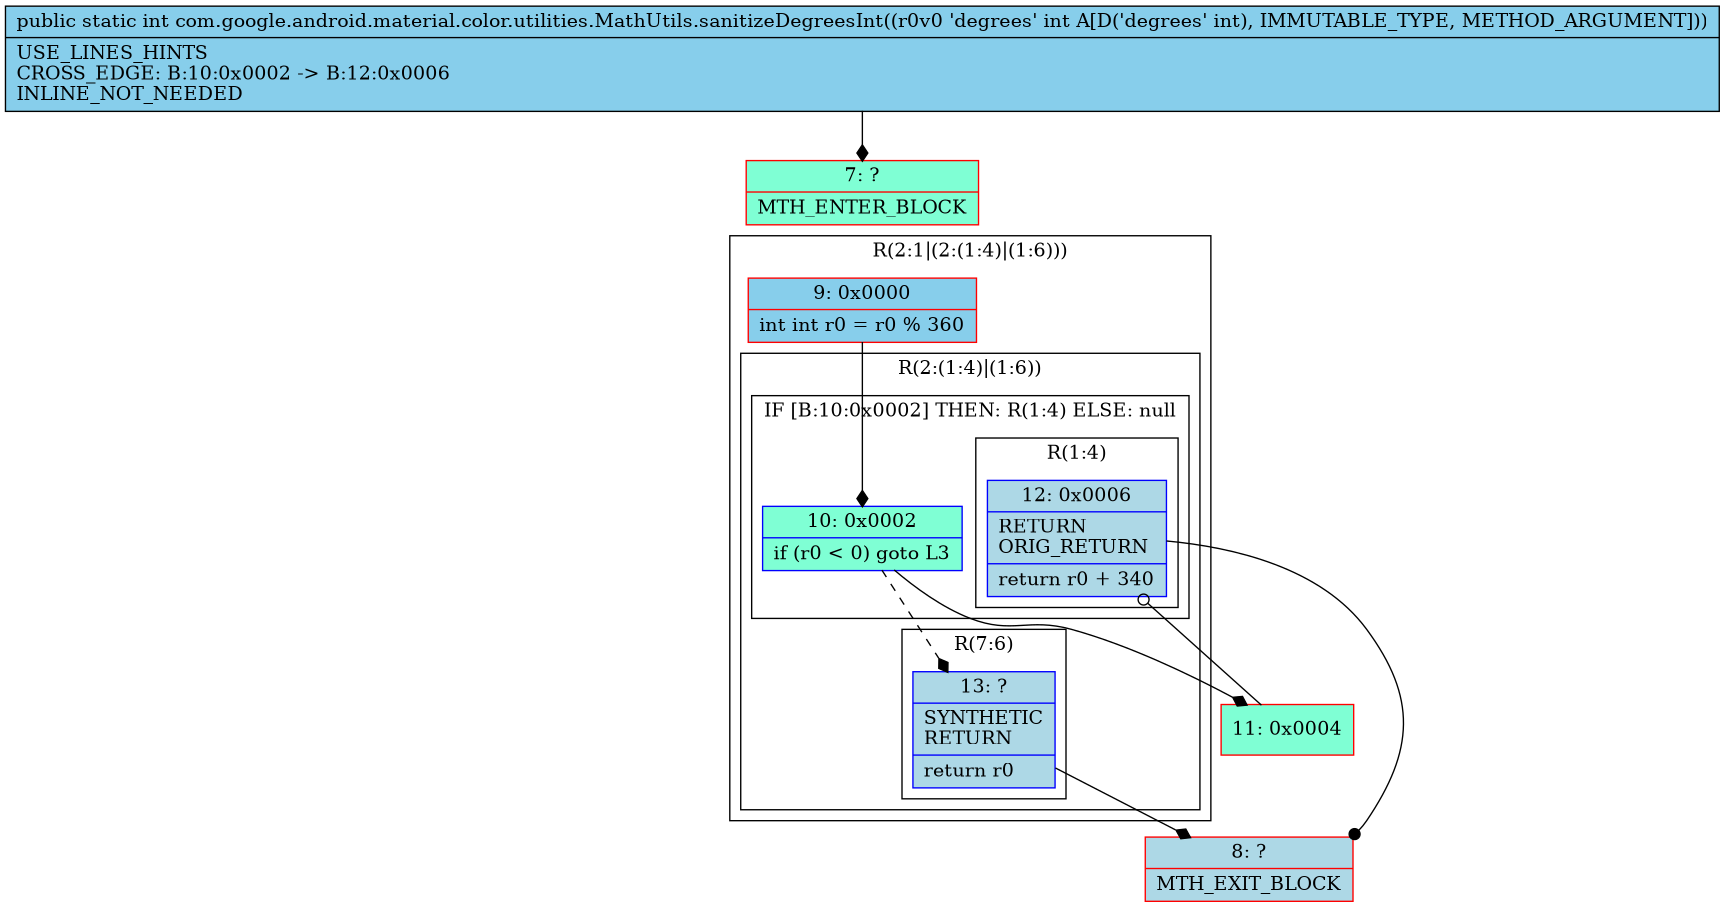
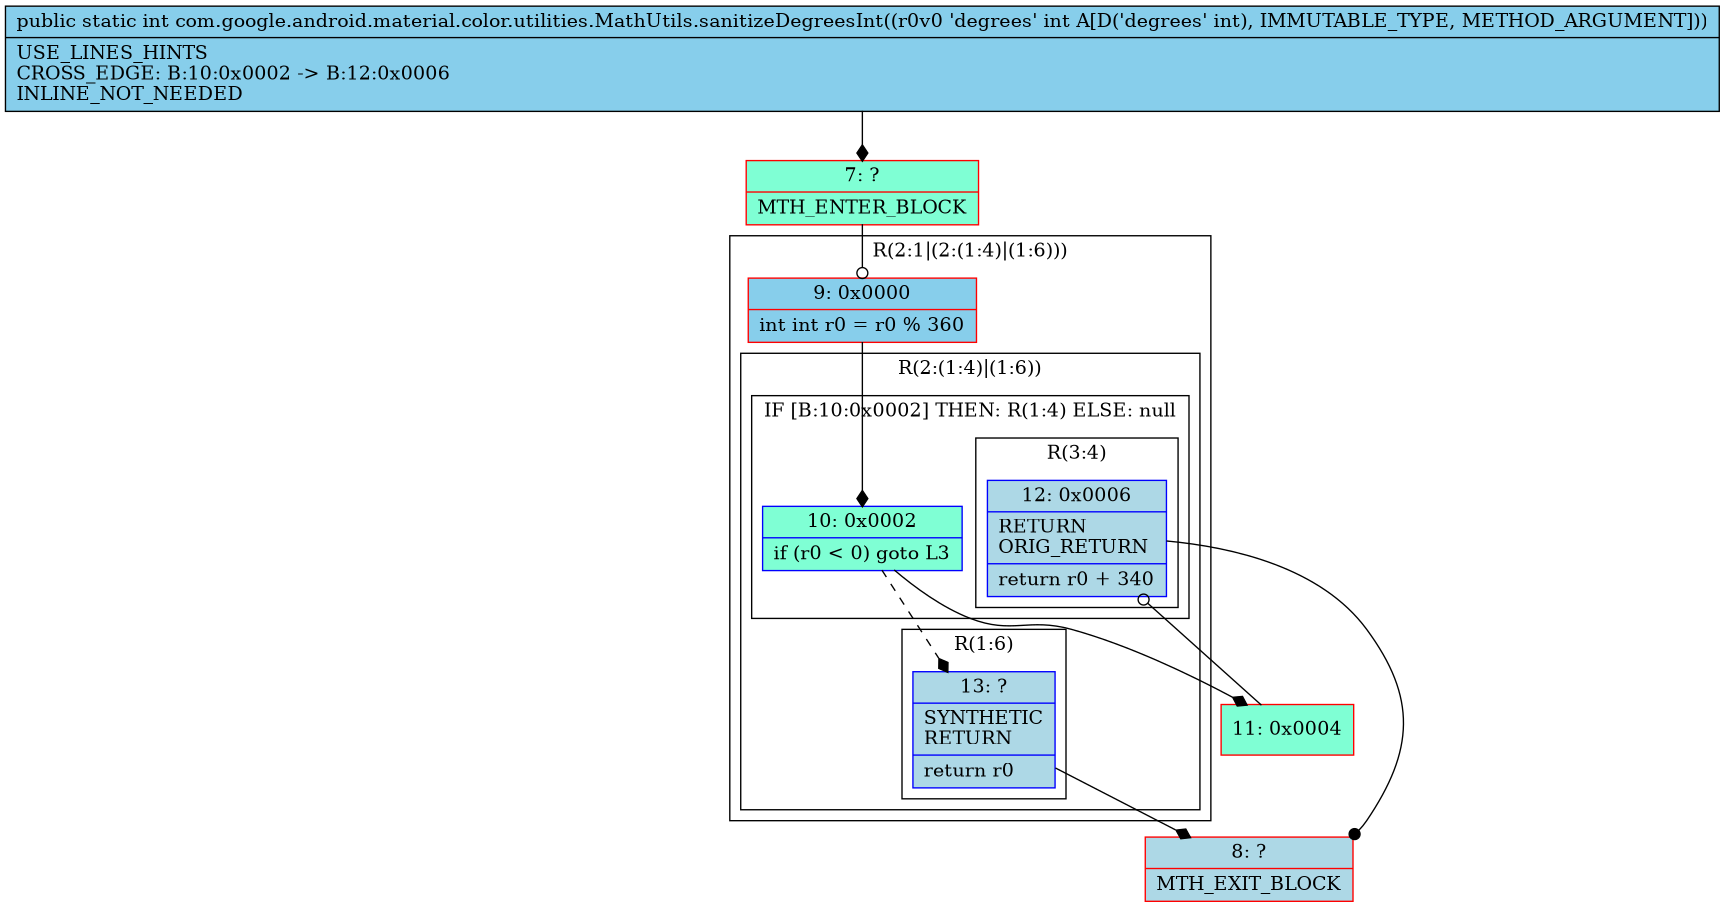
none -> (862, 246)
(1077, 454) -> (1077, 454)
(984, 645) -> (984, 645)
